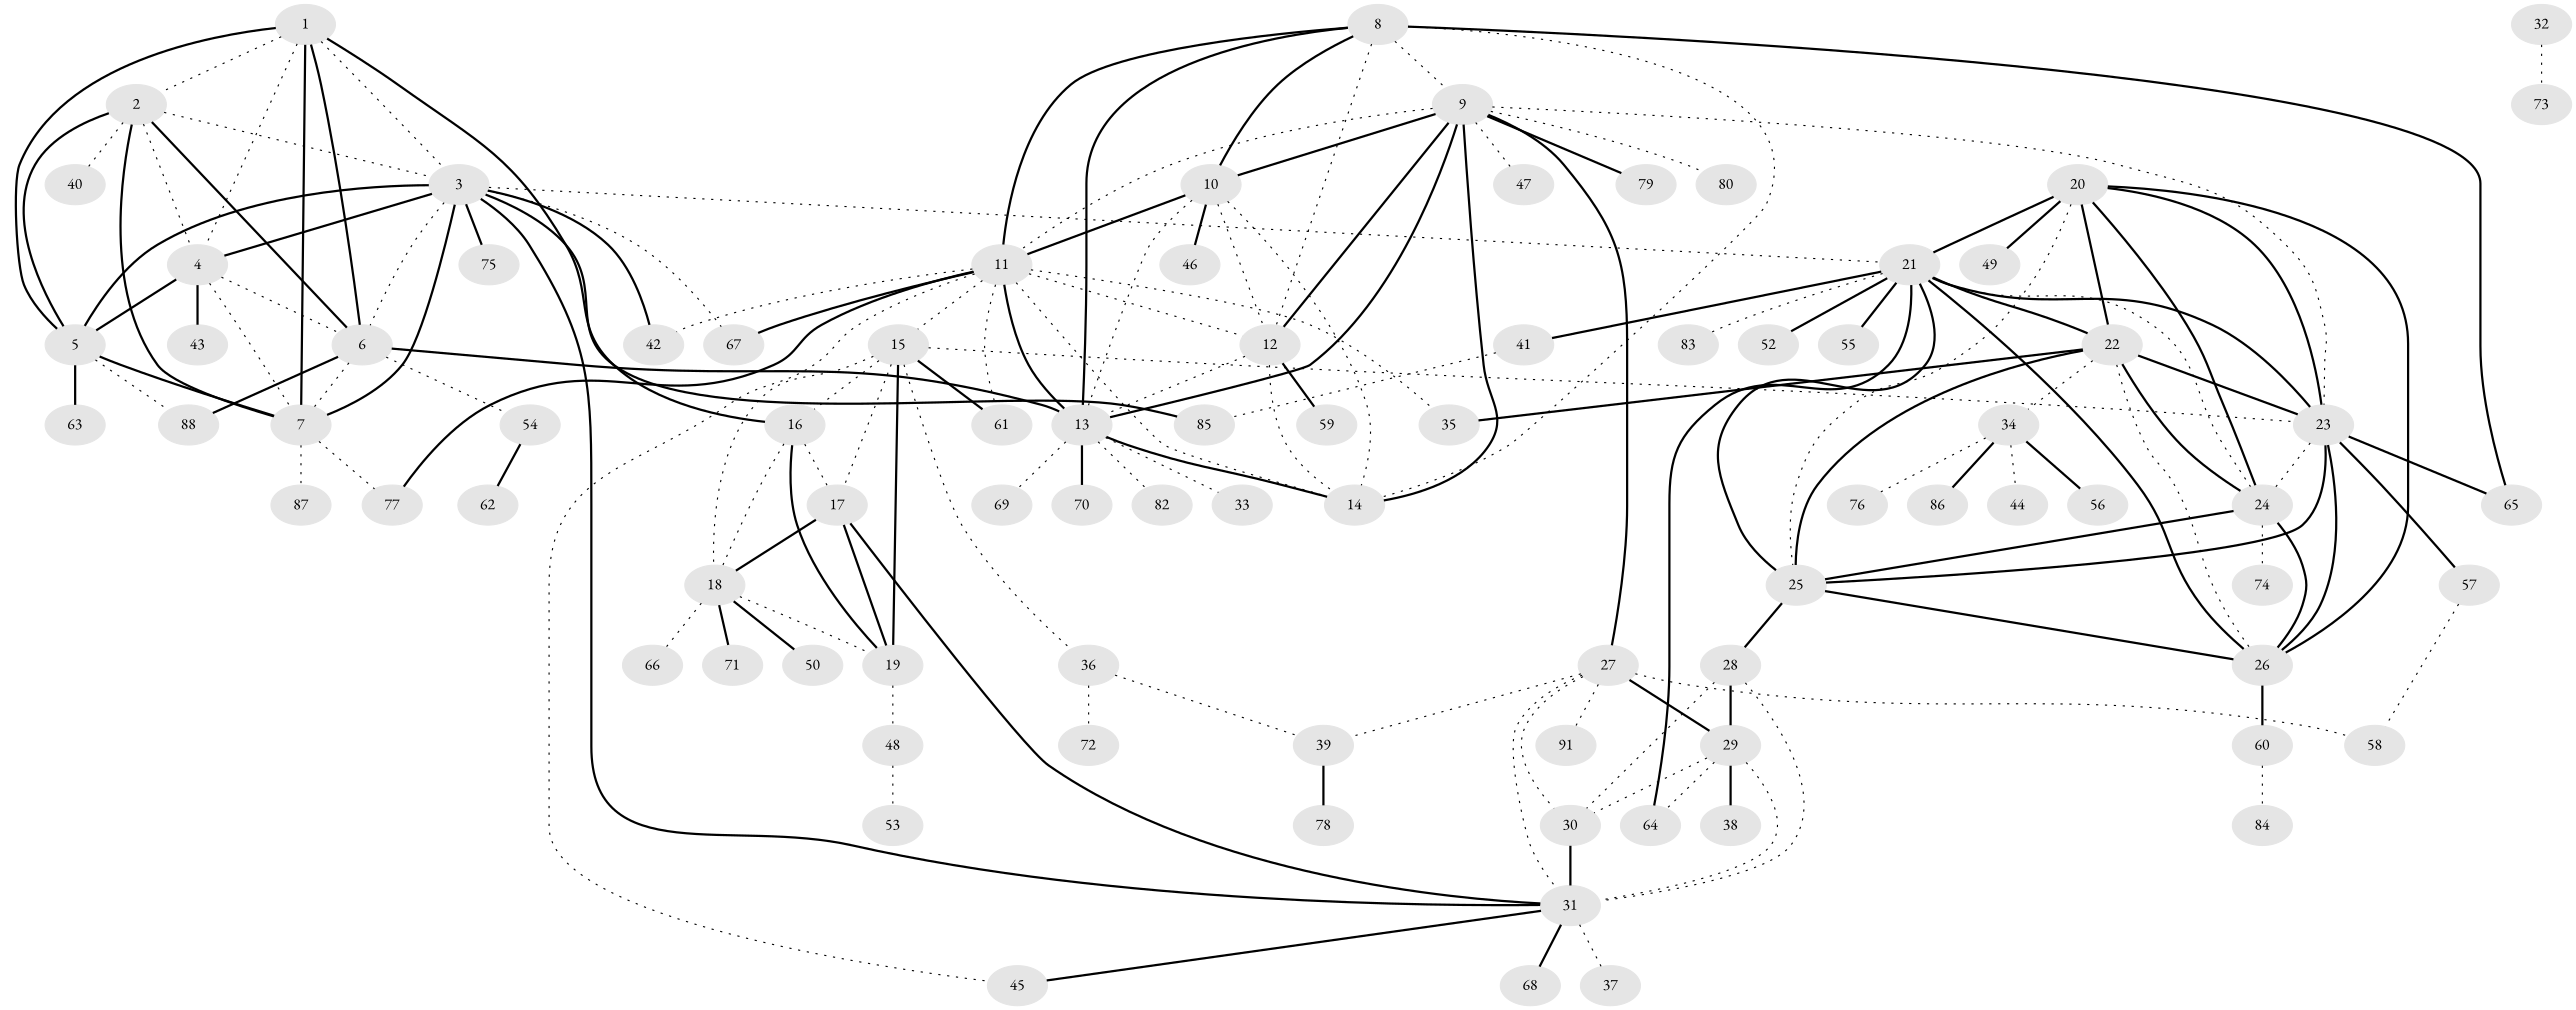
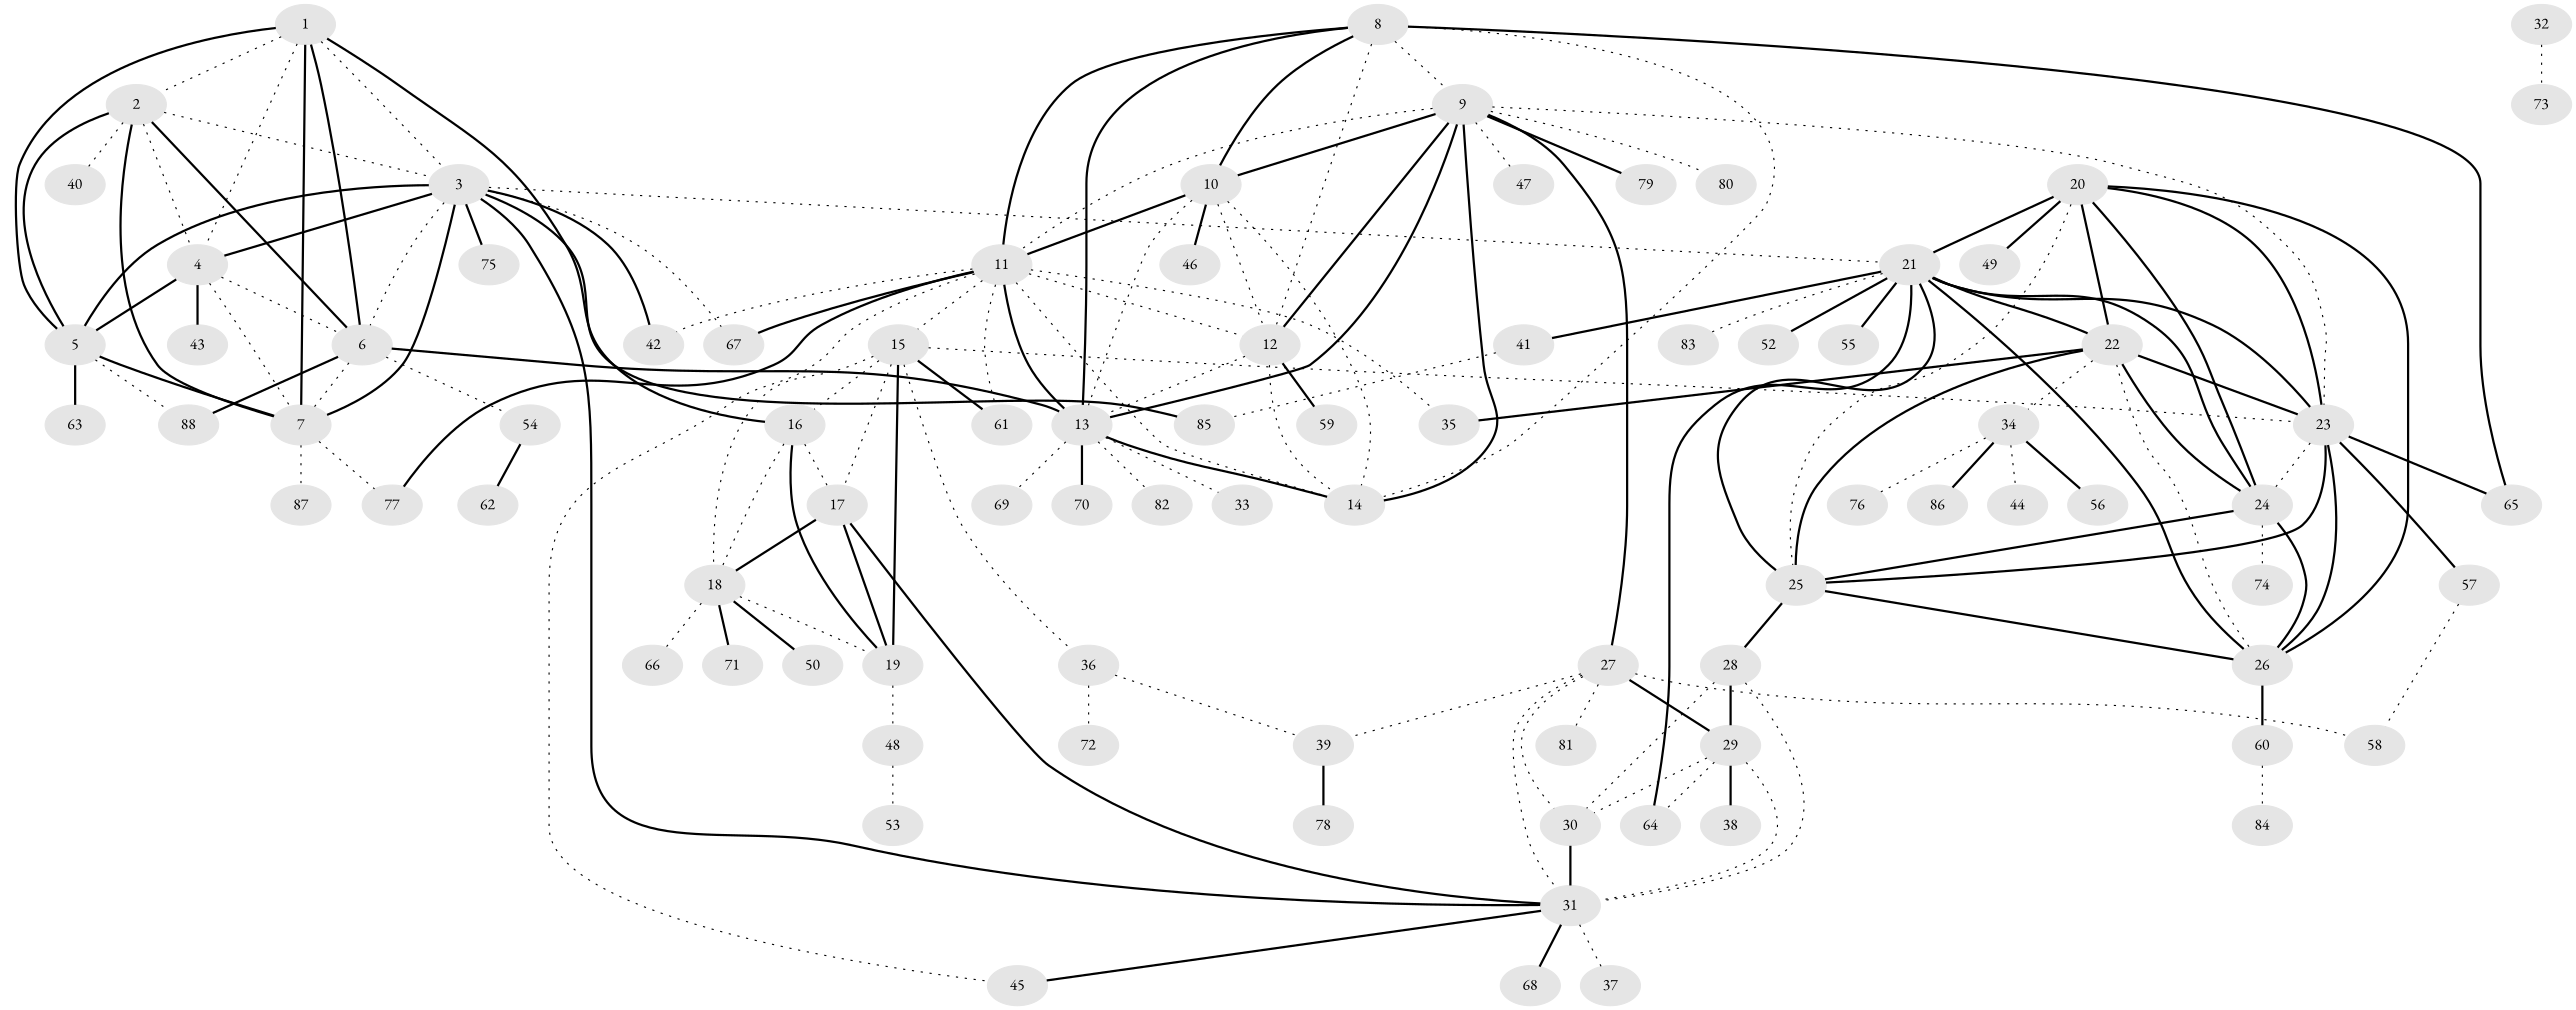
(2136, 315) -> (2136, 315)
(1566, 745) -> (1566, 745)
